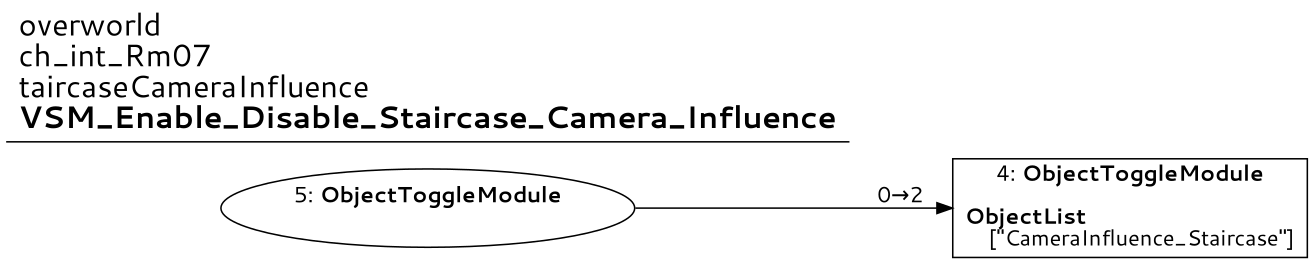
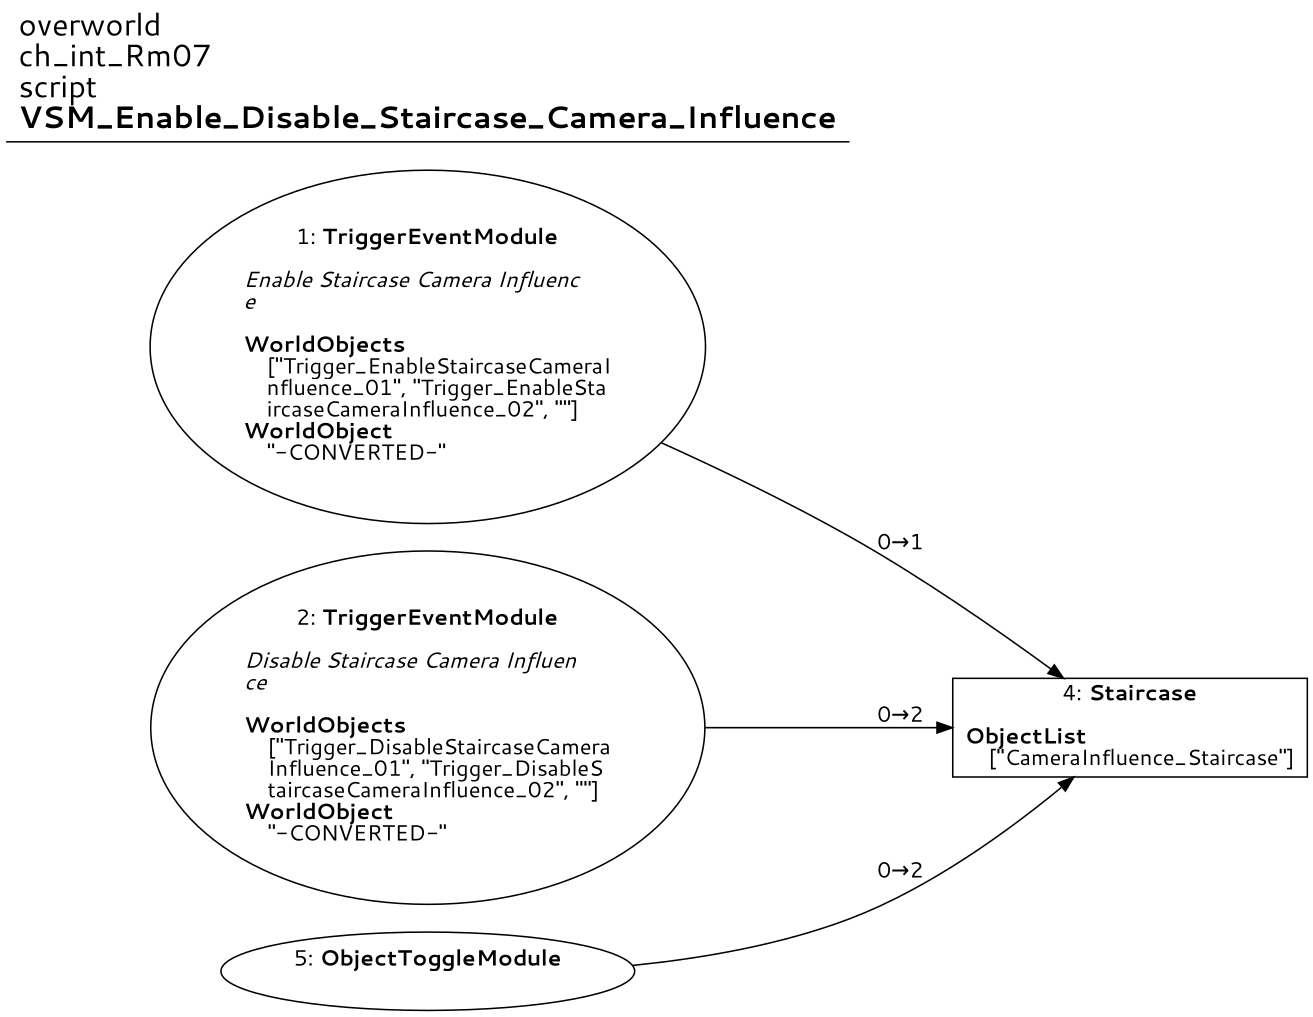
(194, 88) -> (59, 88)
(1143, 174) -> (1143, 694)
none -> (428, 347)
none -> (428, 728)
